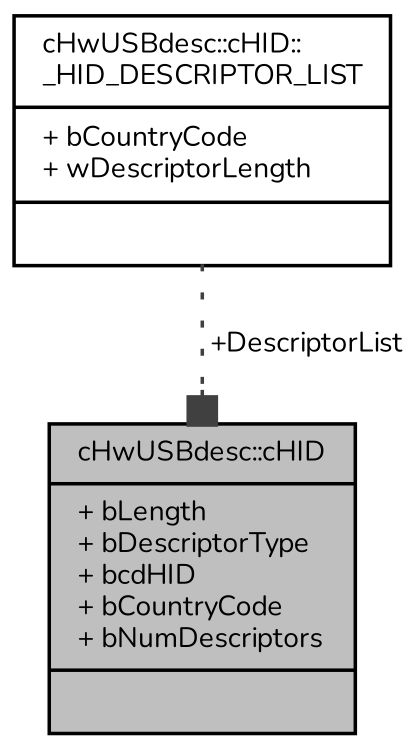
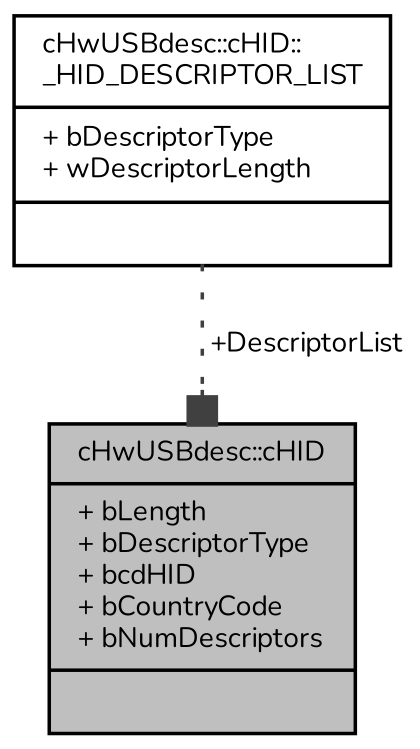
(146, 137) -> (160, 137)
